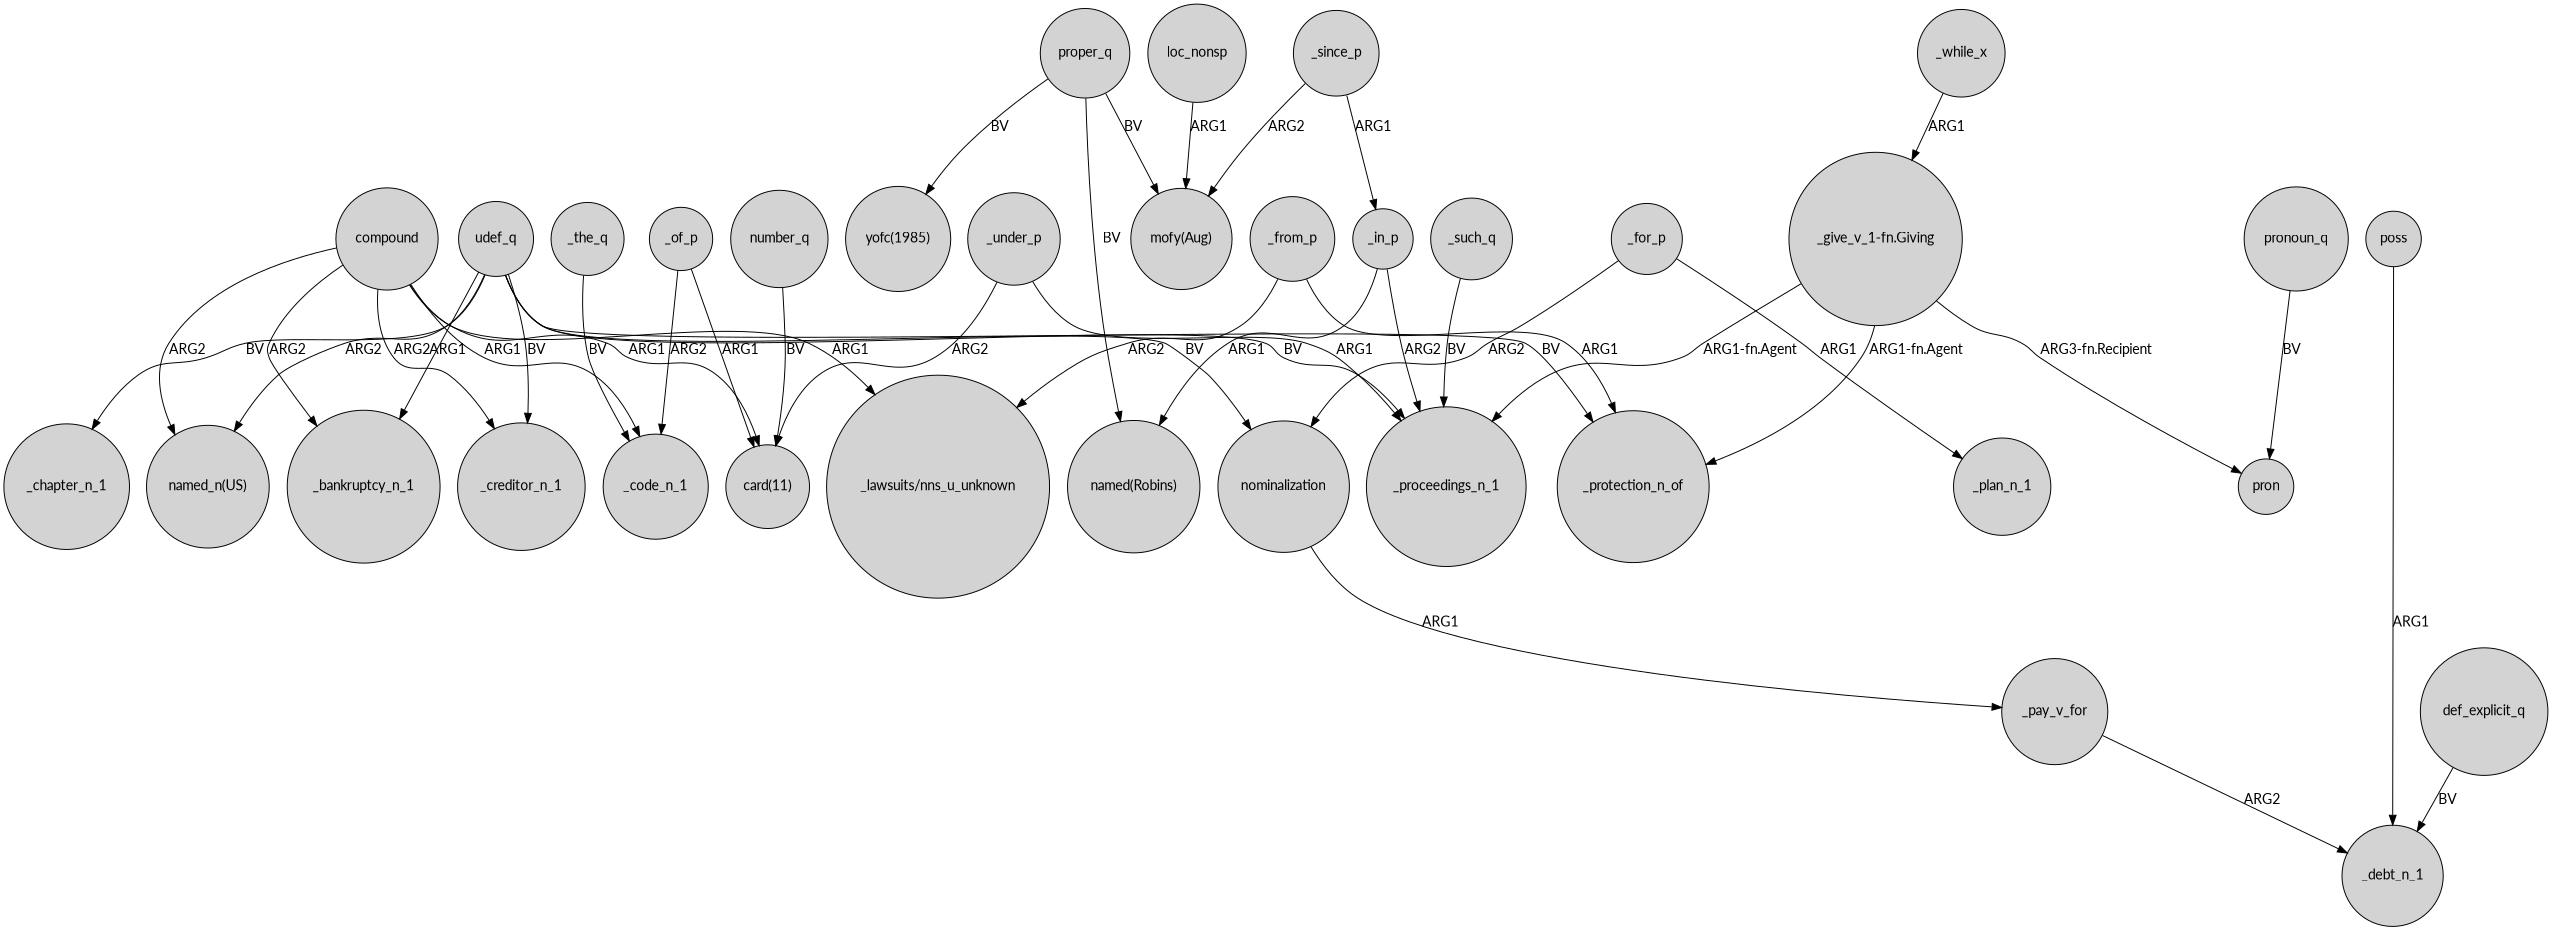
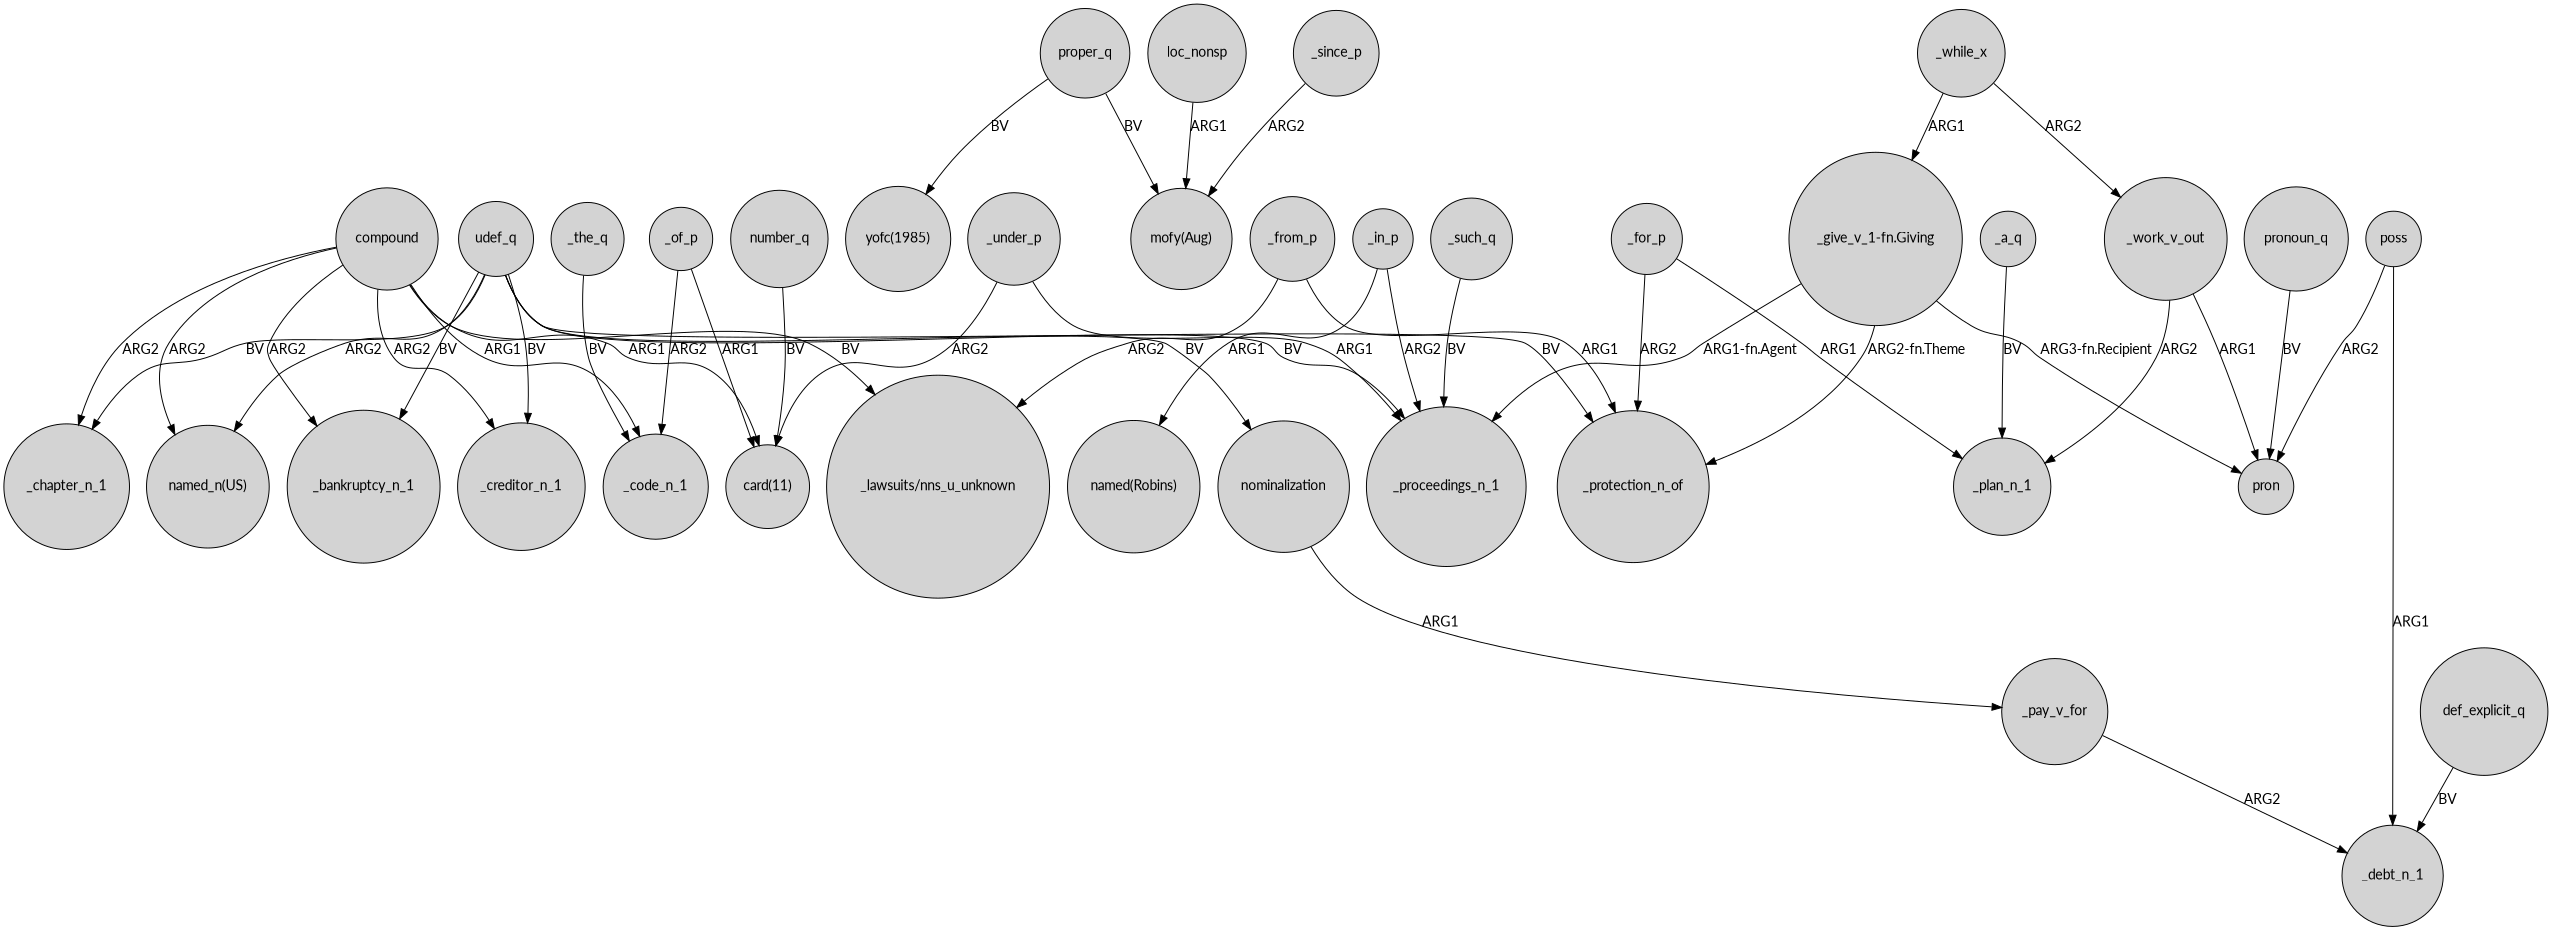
(1360, 148) -> none
none -> (2008, 239)
none -> (2166, 239)
(1095, 256) -> none
none -> (184, 298)
(448, 350) -> (448, 350)
(850, 350) -> (850, 350)
(1917, 350) -> (1917, 350)
(1470, 356) -> (1641, 338)
none -> (2332, 358)
